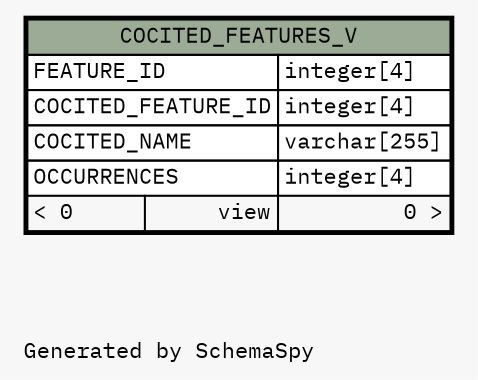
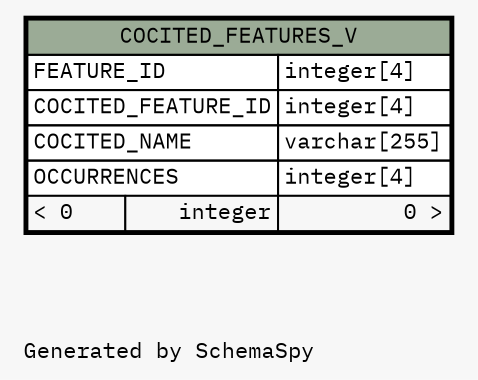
(245, 212) -> (225, 212)
